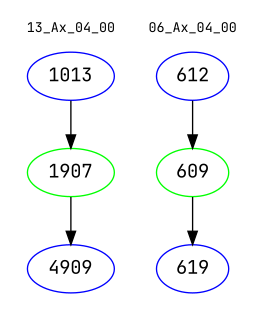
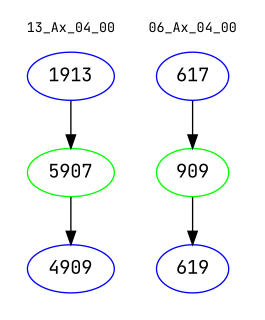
(71, 76) -> (71, 76)
(193, 76) -> (193, 76)
(71, 173) -> (71, 173)
(193, 173) -> (193, 173)
